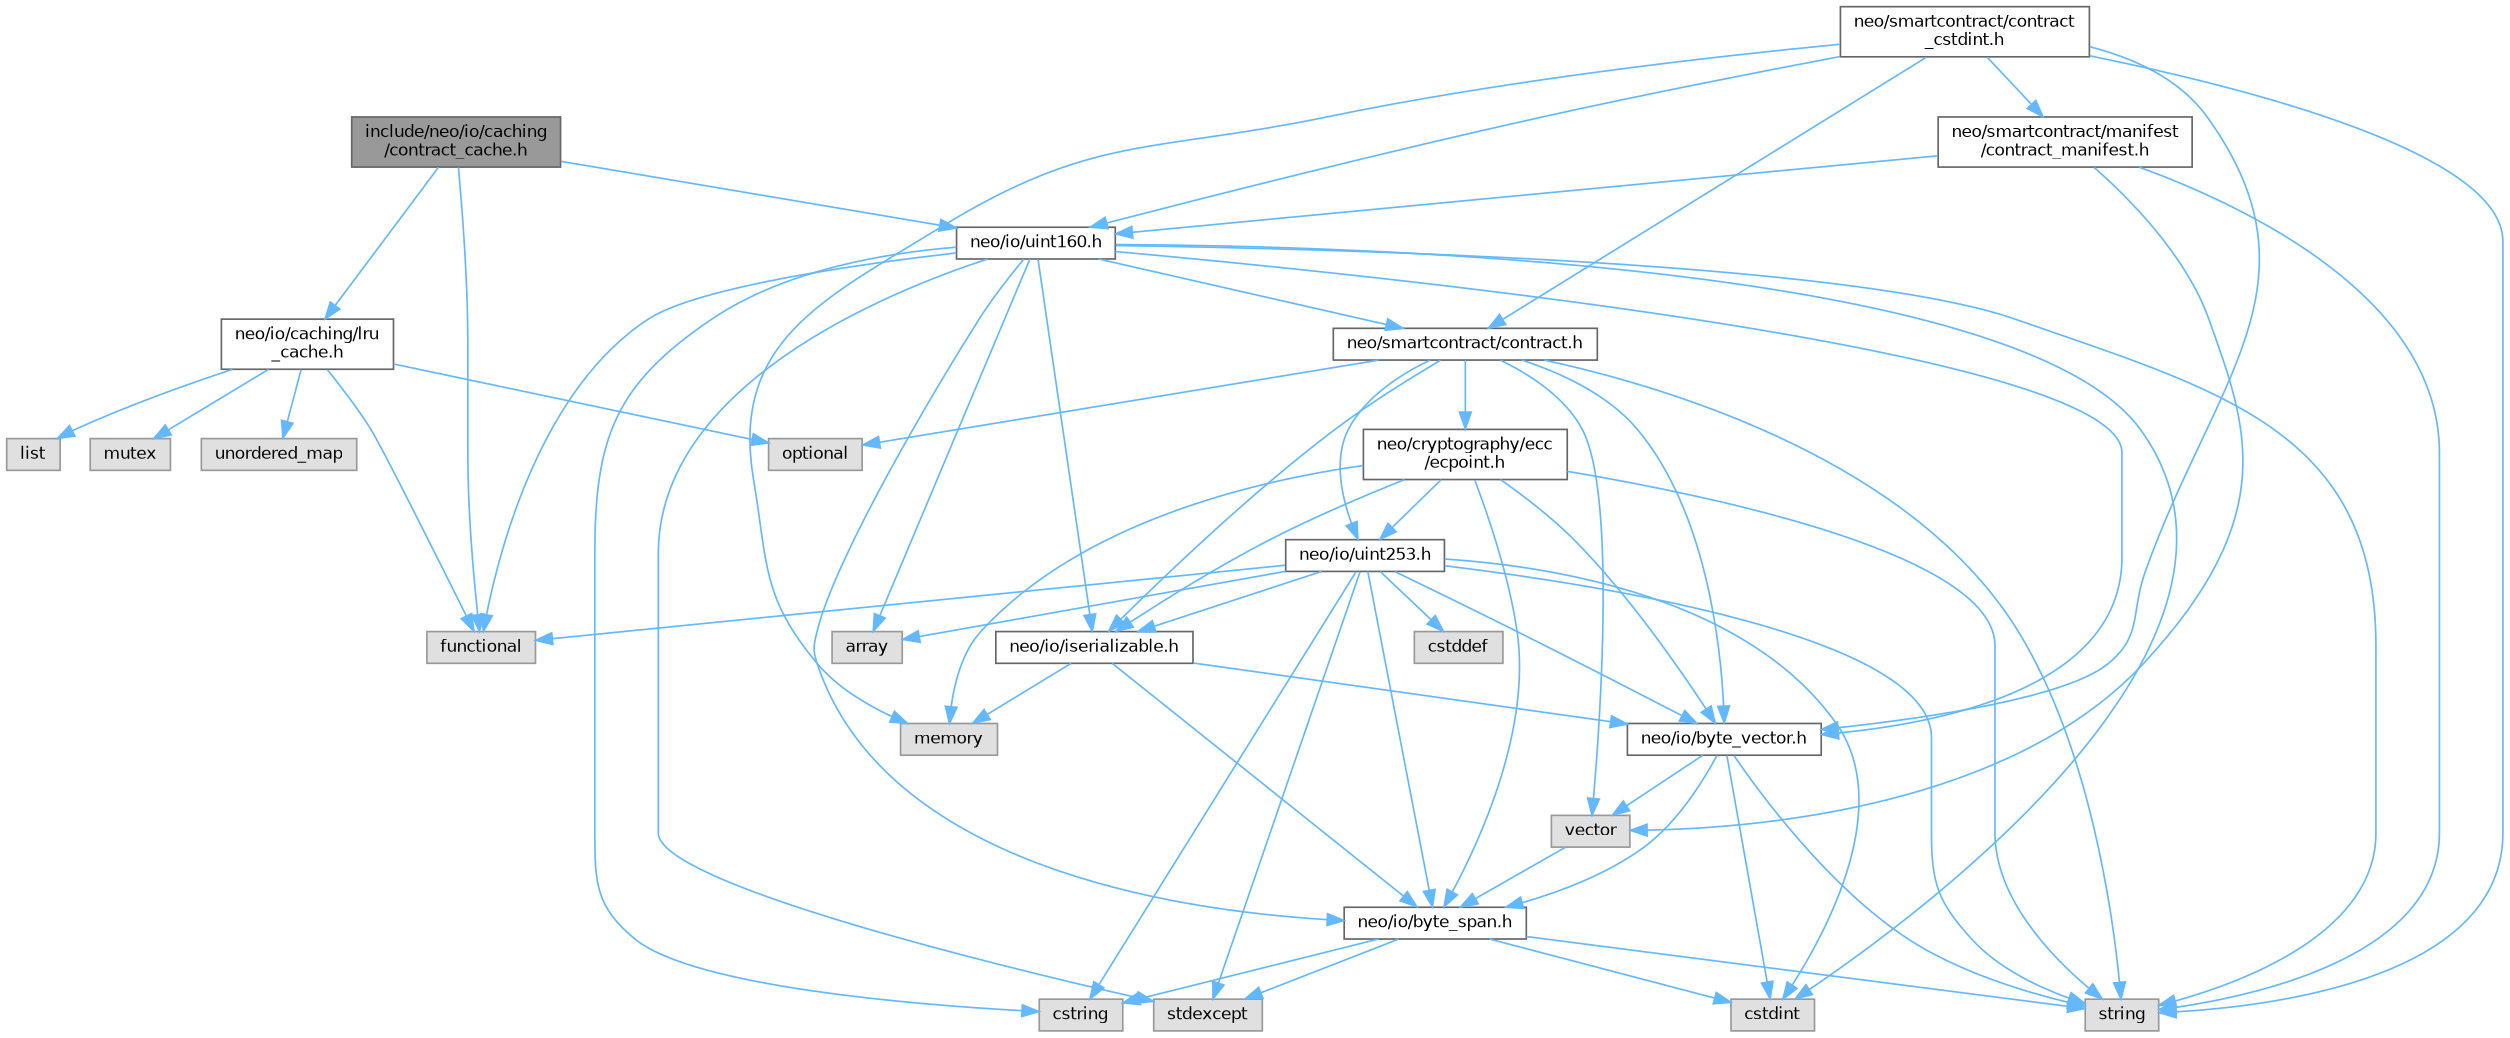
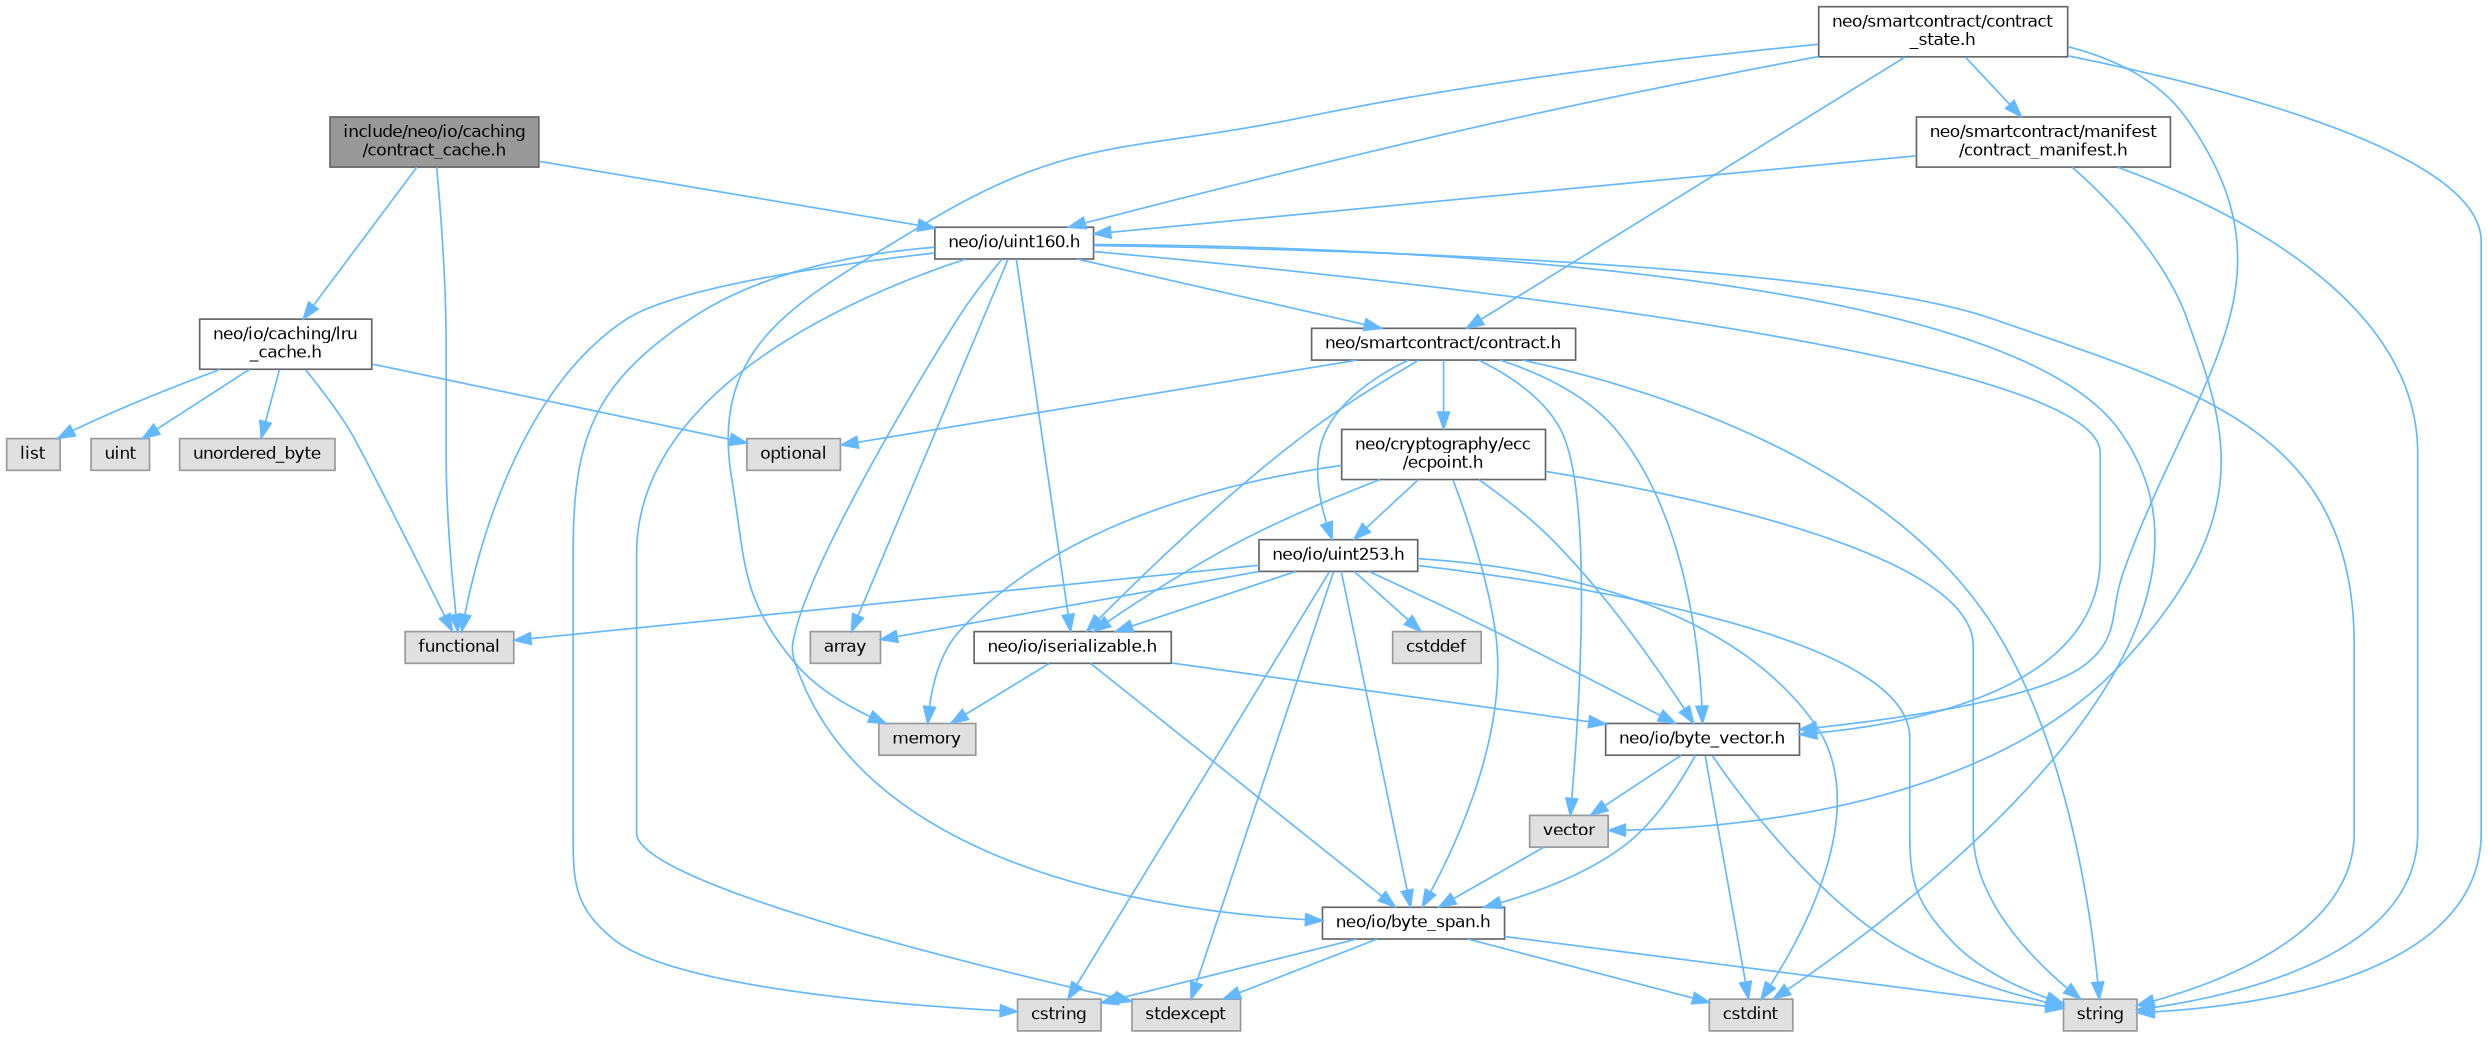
(1965, 32) -> (1943, 32)
(130, 454) -> (120, 454)
(279, 454) -> (257, 454)
